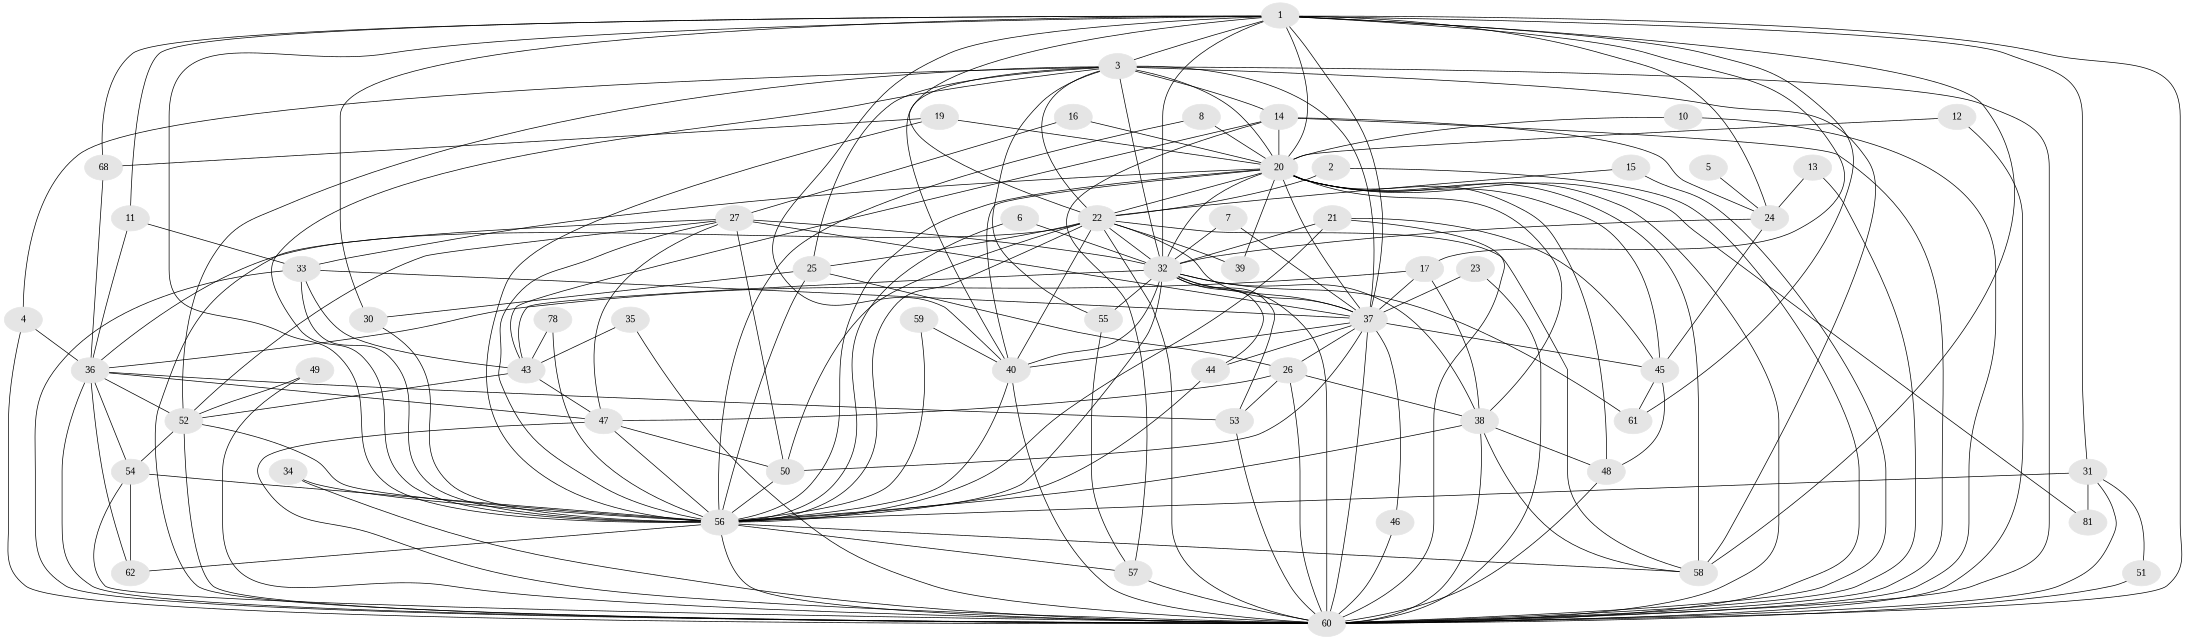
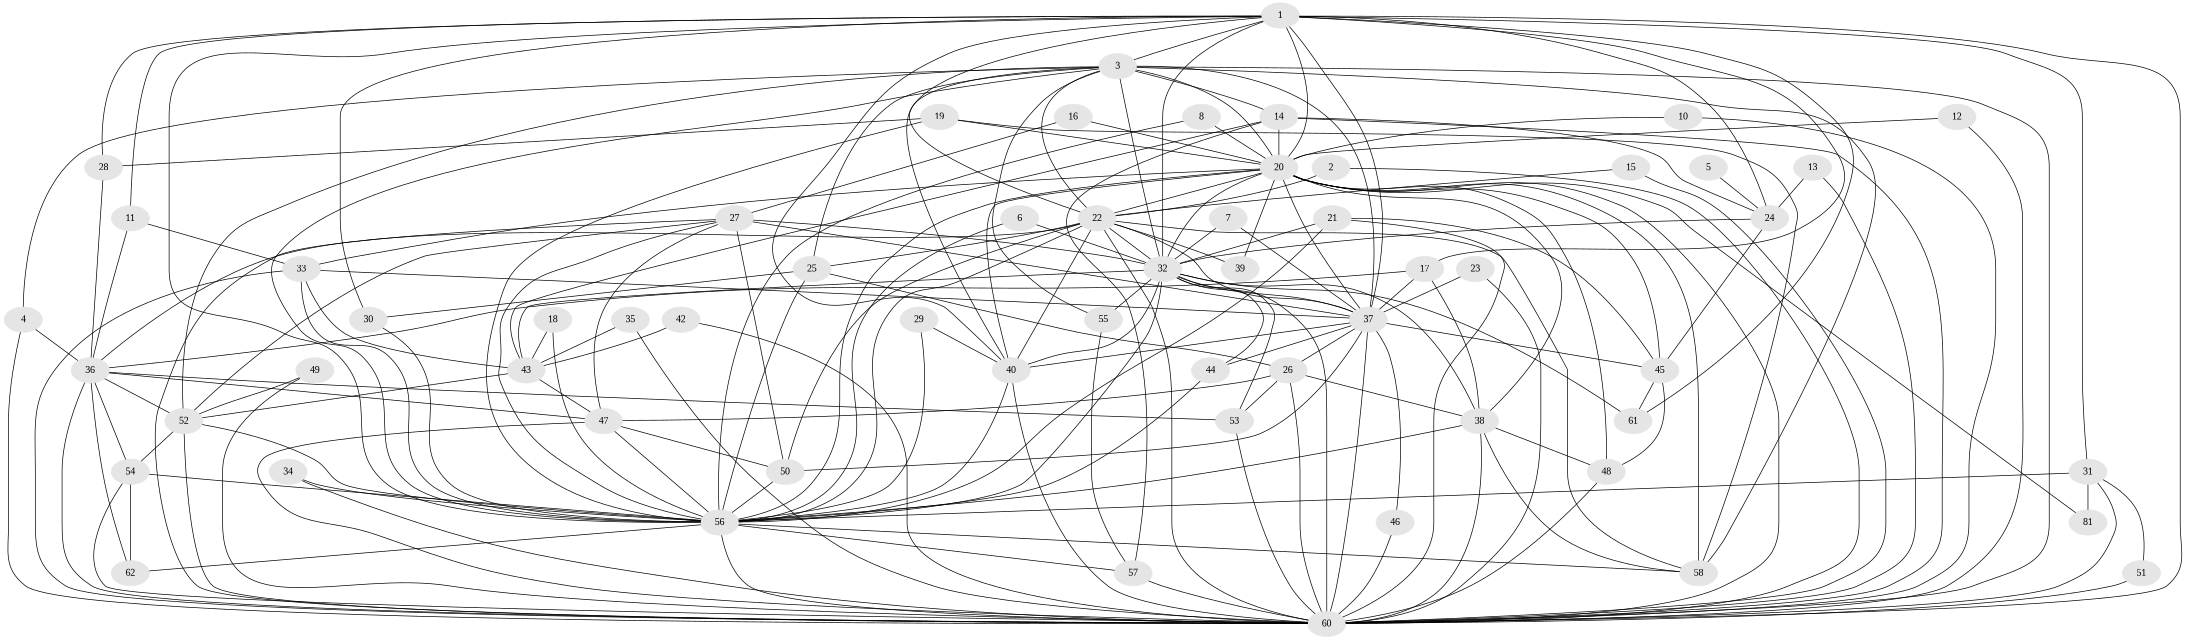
(1935, 83) -> (1633, 142)
(104, 168) -> (104, 168)
(553, 320) -> (553, 320)
none -> (681, 320)
(919, 320) -> (919, 320)
